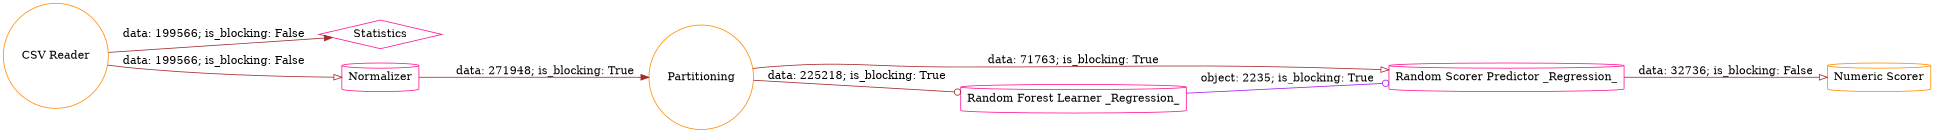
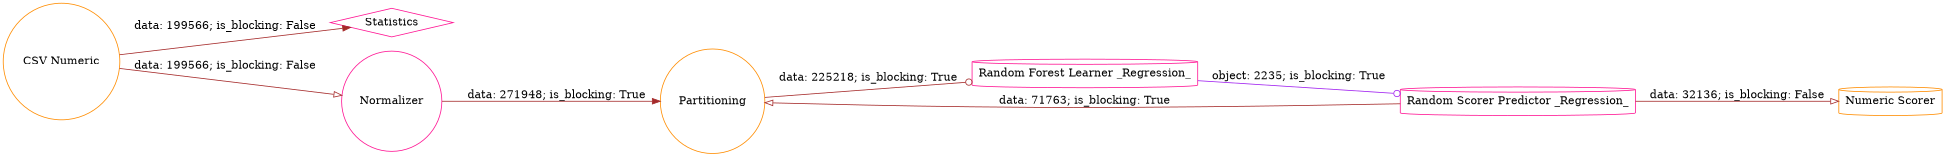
(56, 56) -> (62, 62)
(1067, 67) -> (1087, 108)
(1726, 71) -> (1737, 95)
(380, 77) -> (392, 101)
